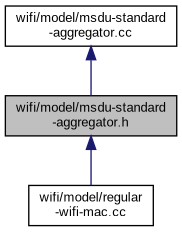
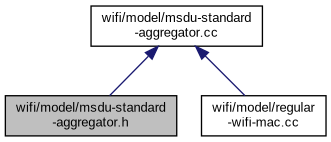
(91, 168) -> (225, 76)
